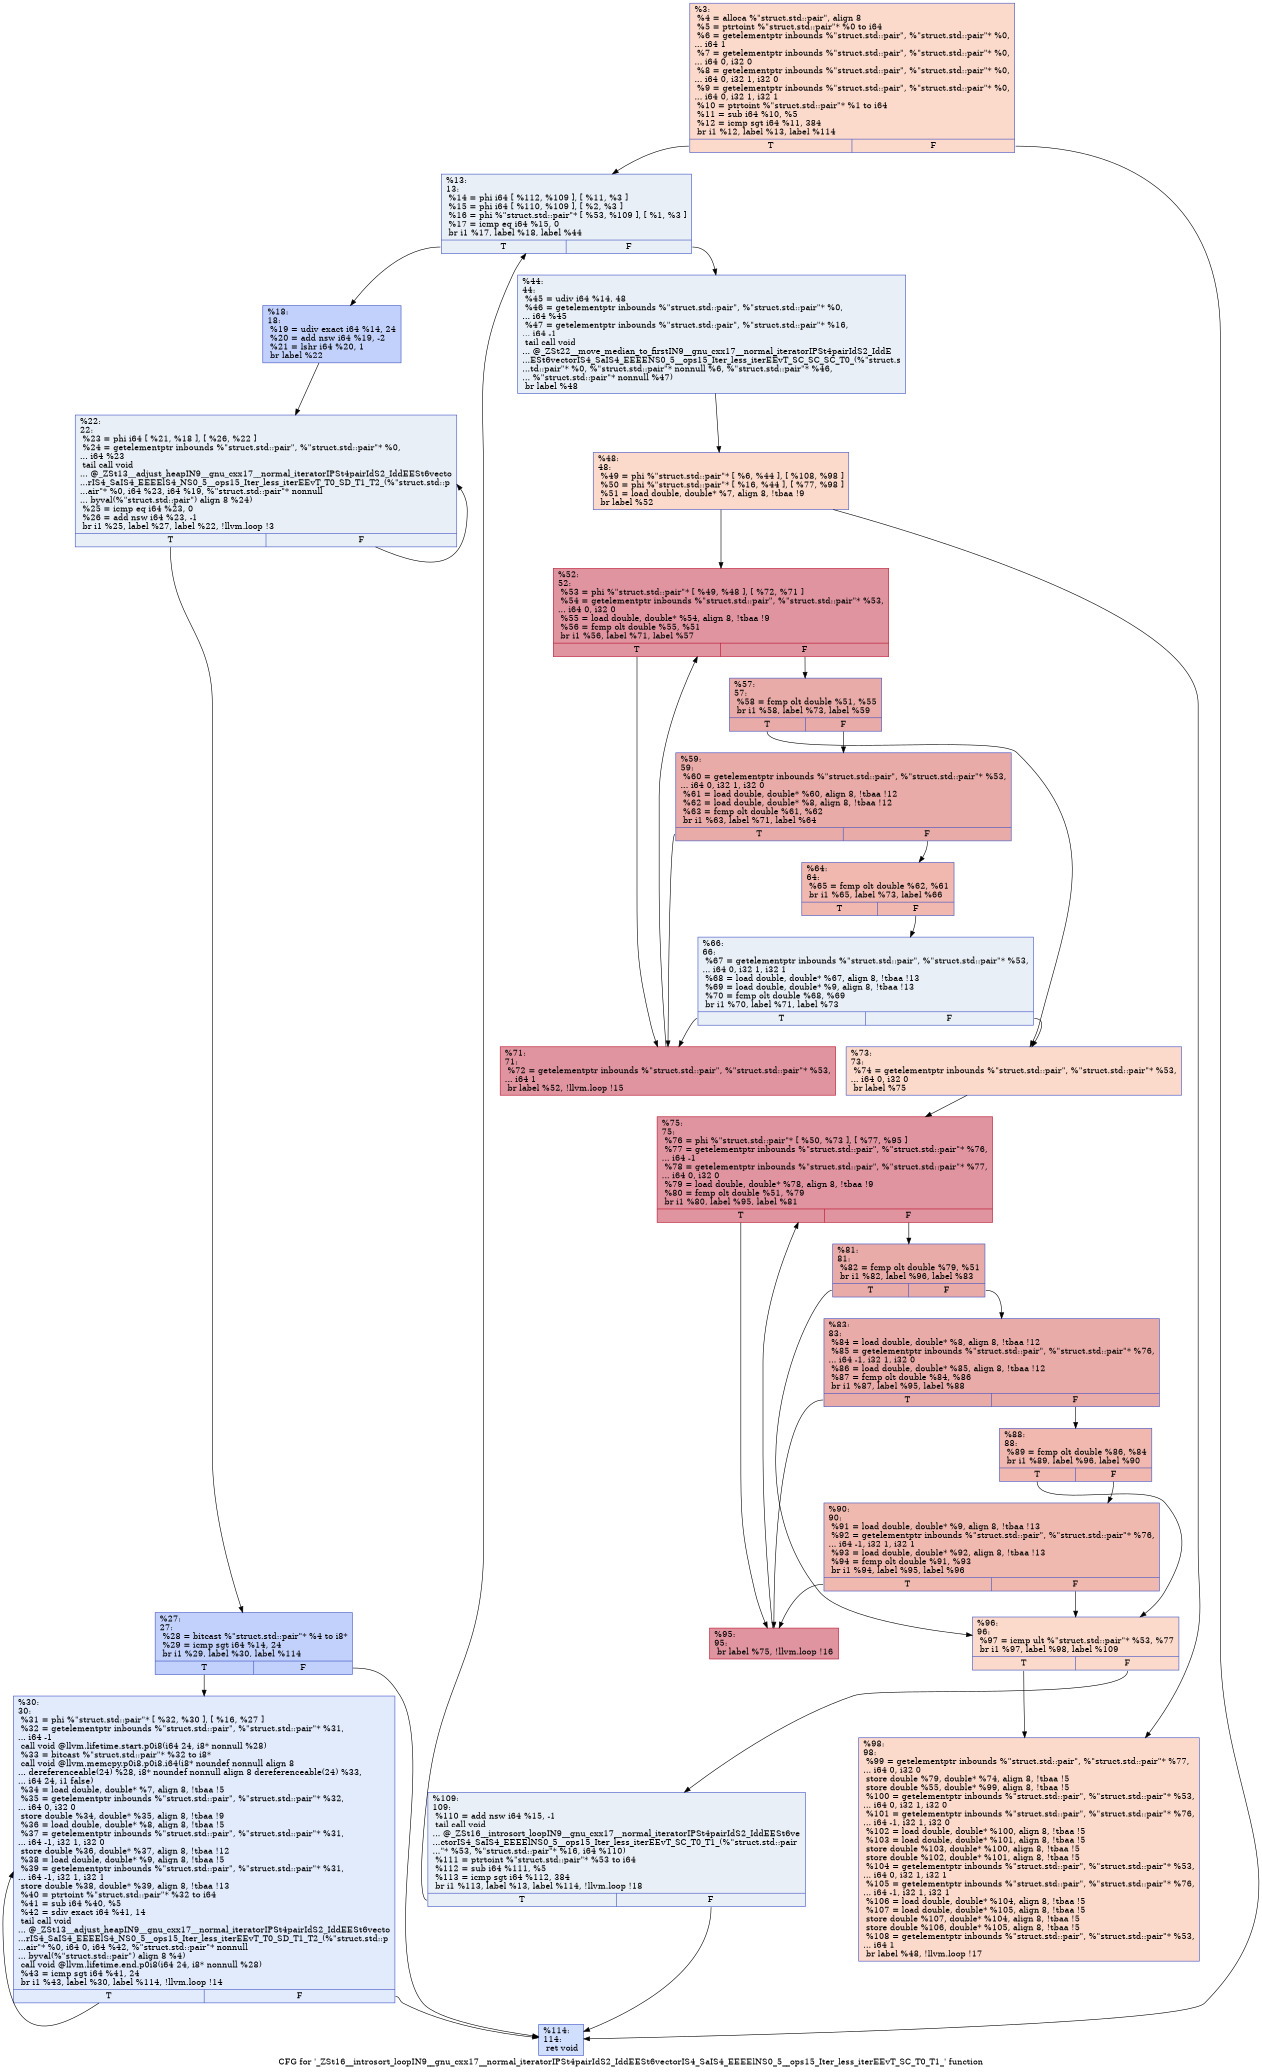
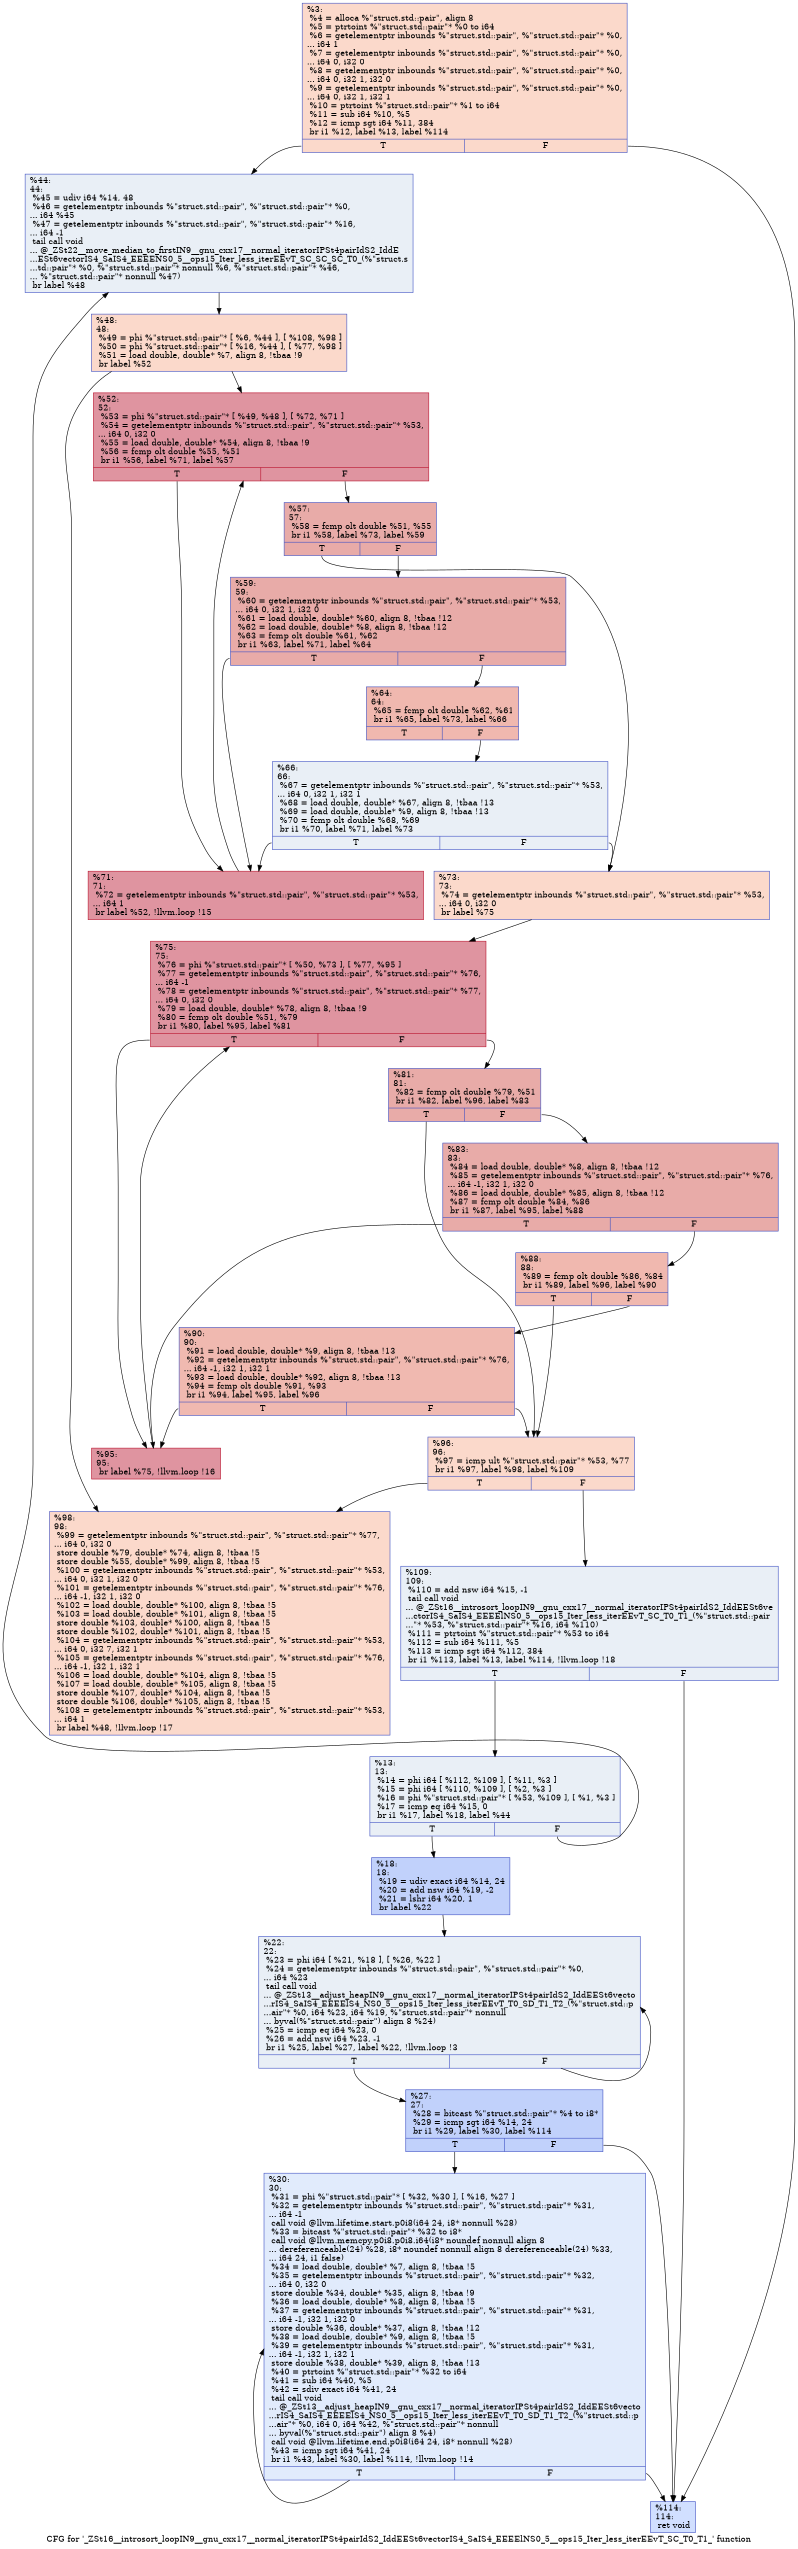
(651, 153) -> (276, 153)
(906, 1875) -> (96, 1649)
(82, 1912) -> (333, 2390)
